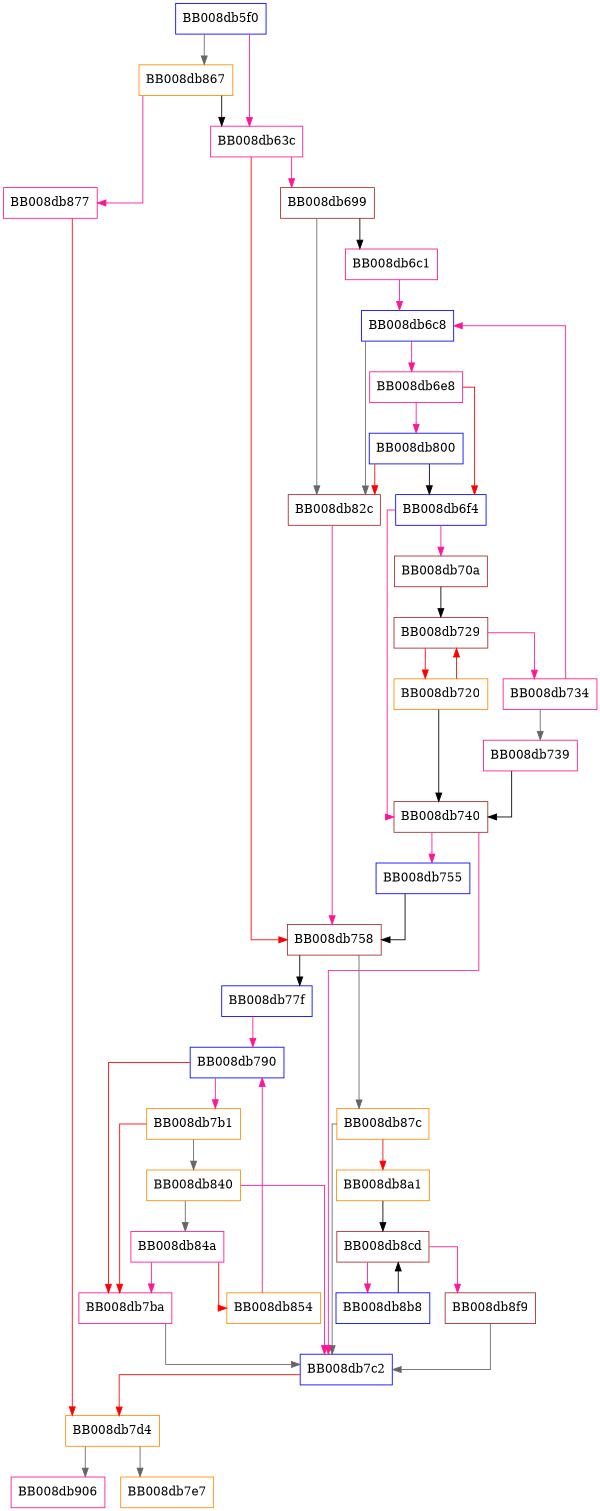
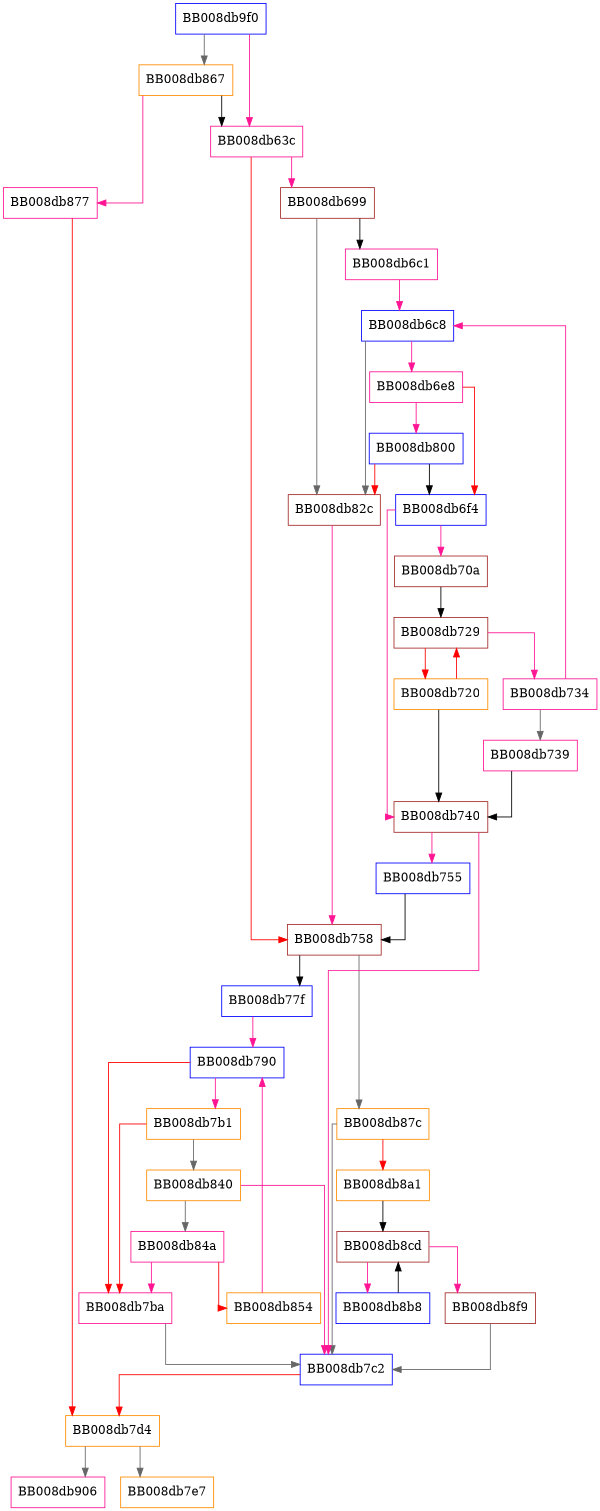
(221, 19) -> (221, 19)
